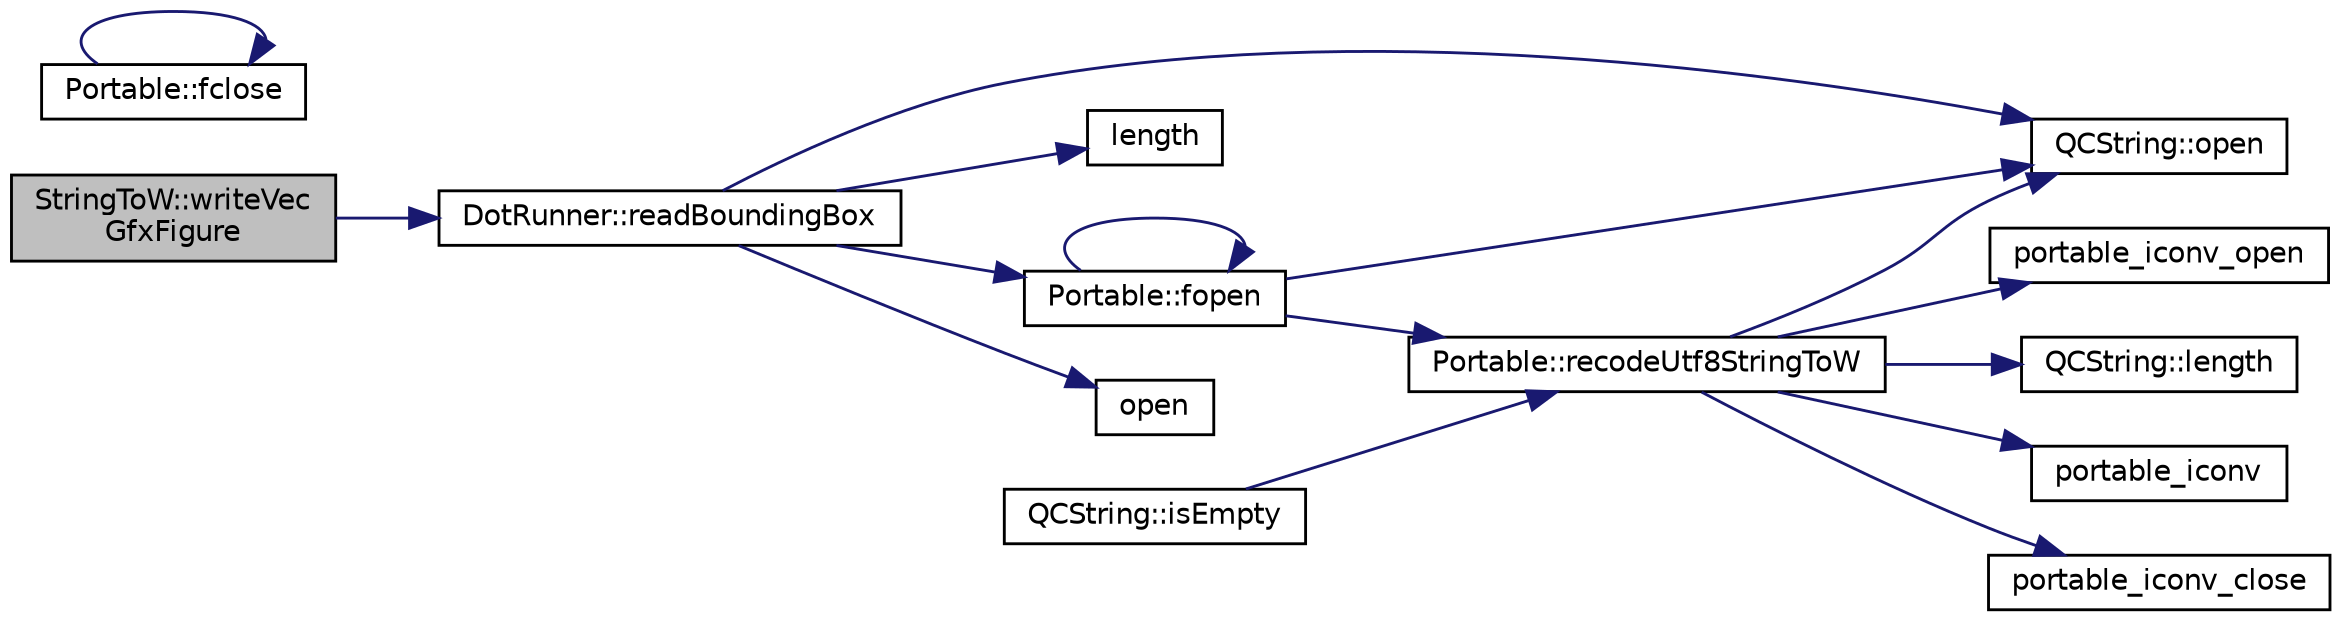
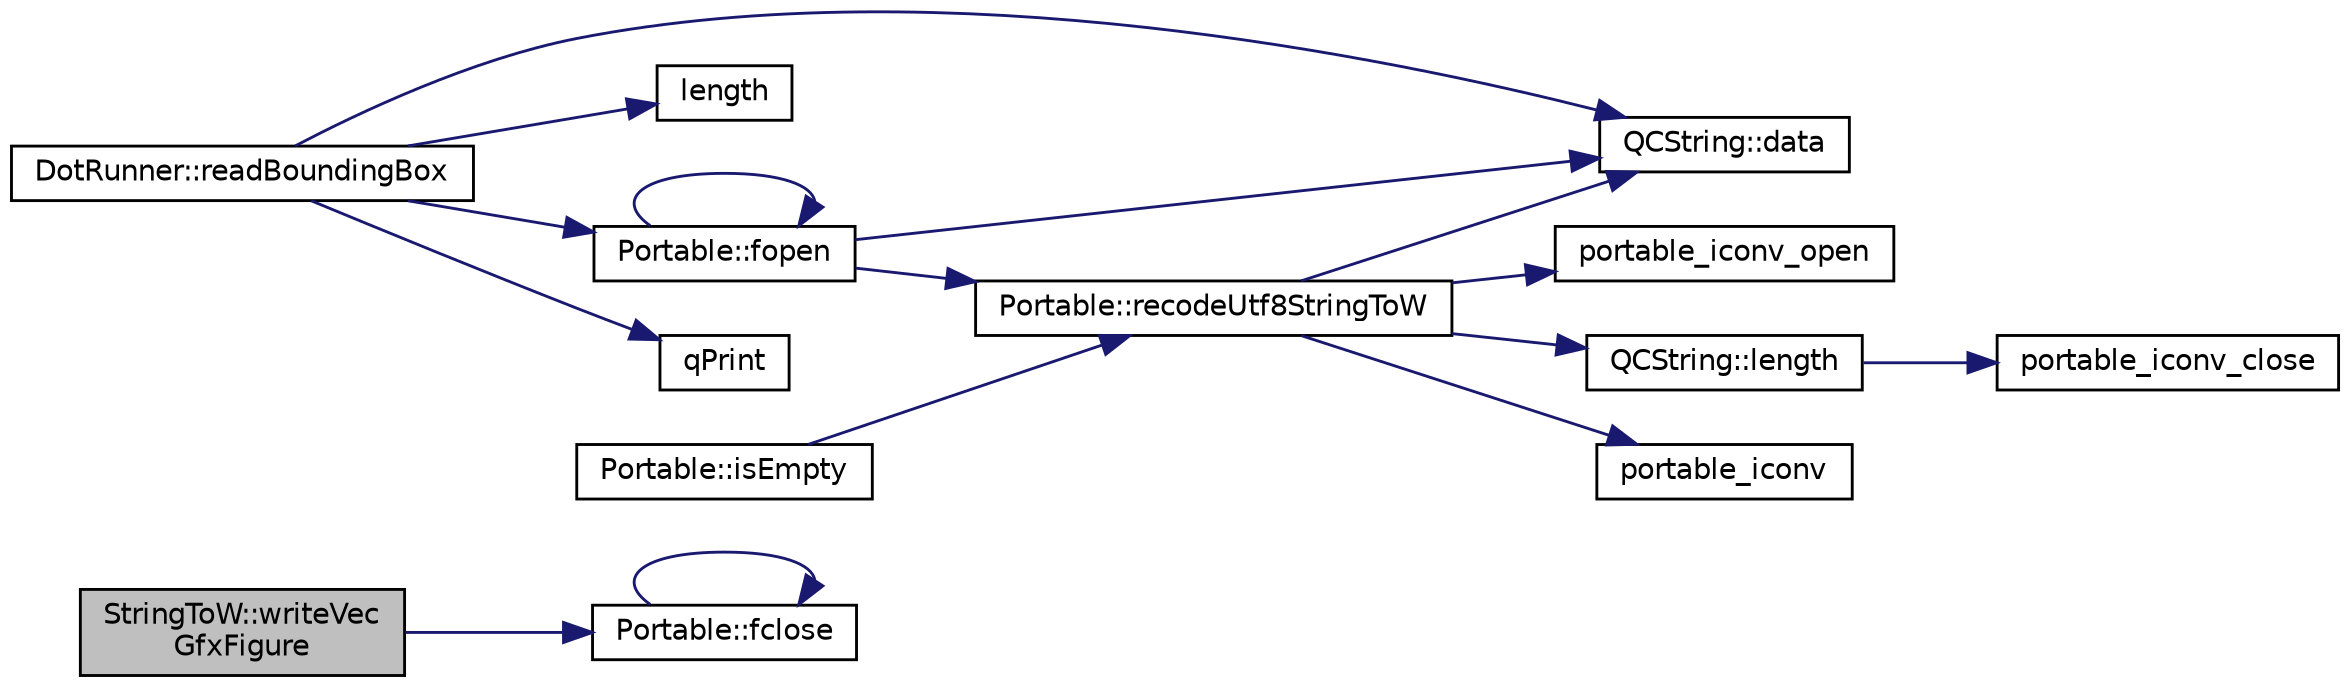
(2159, 146) -> (1725, 145)
(372, 218) -> (484, 632)
(1155, 407) -> (725, 363)
(1867, 475) -> (1915, 363)
(1155, 516) -> (725, 472)
